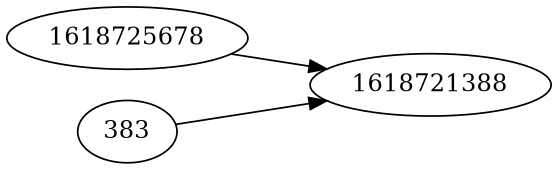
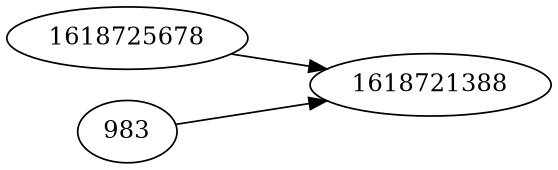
(127, 132) -> (127, 132)
